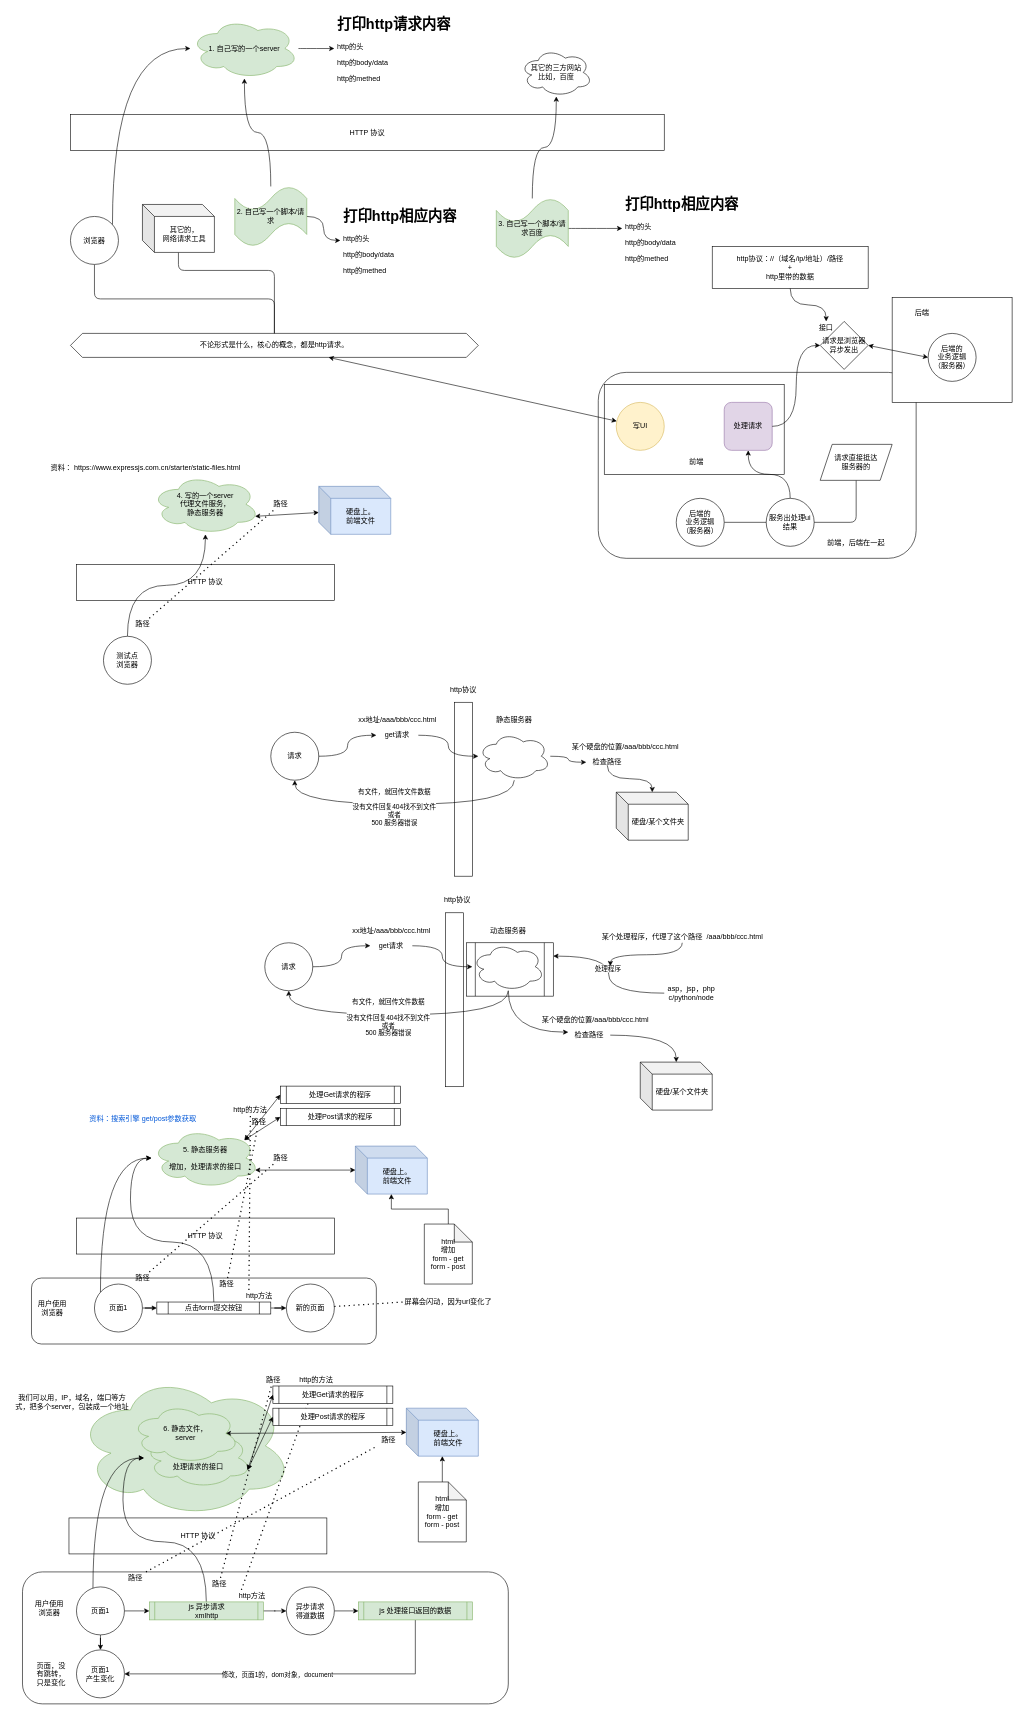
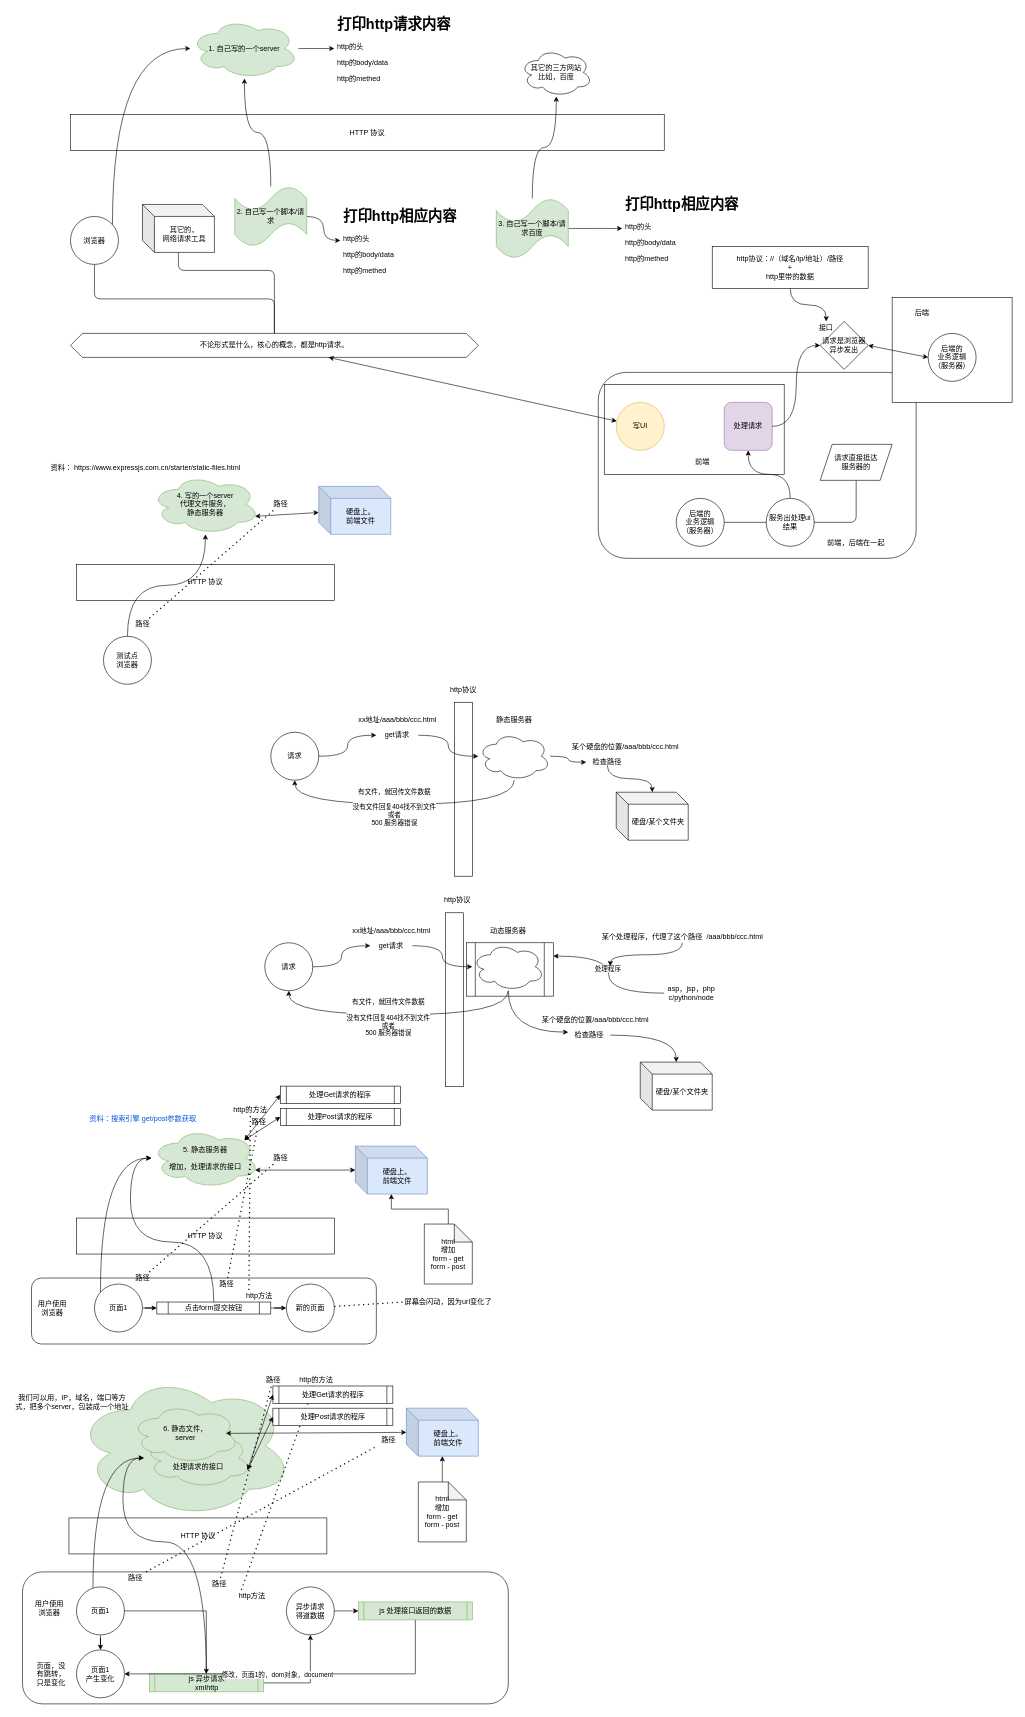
(697, 462) -> (703, 462)
(206, 1611) -> (206, 1683)
